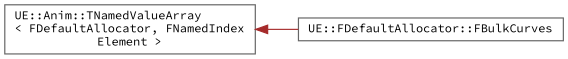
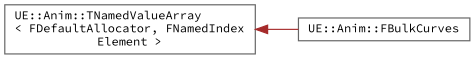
(431, 29) -> (384, 29)
